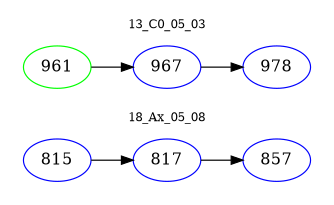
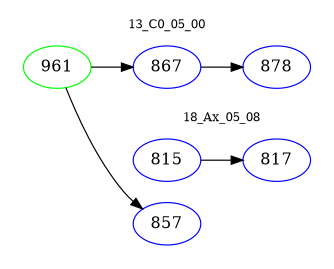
(167, 25) -> (167, 25)
(167, 67) -> (167, 67)
(277, 67) -> (277, 67)
(216, 160) -> (94, 148)
